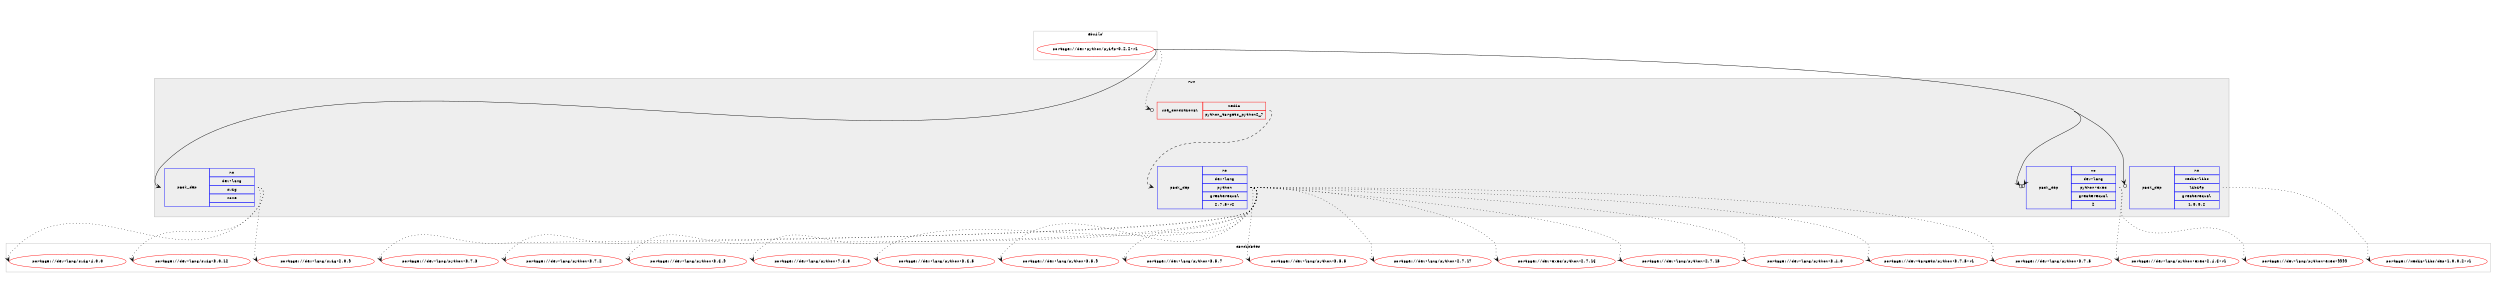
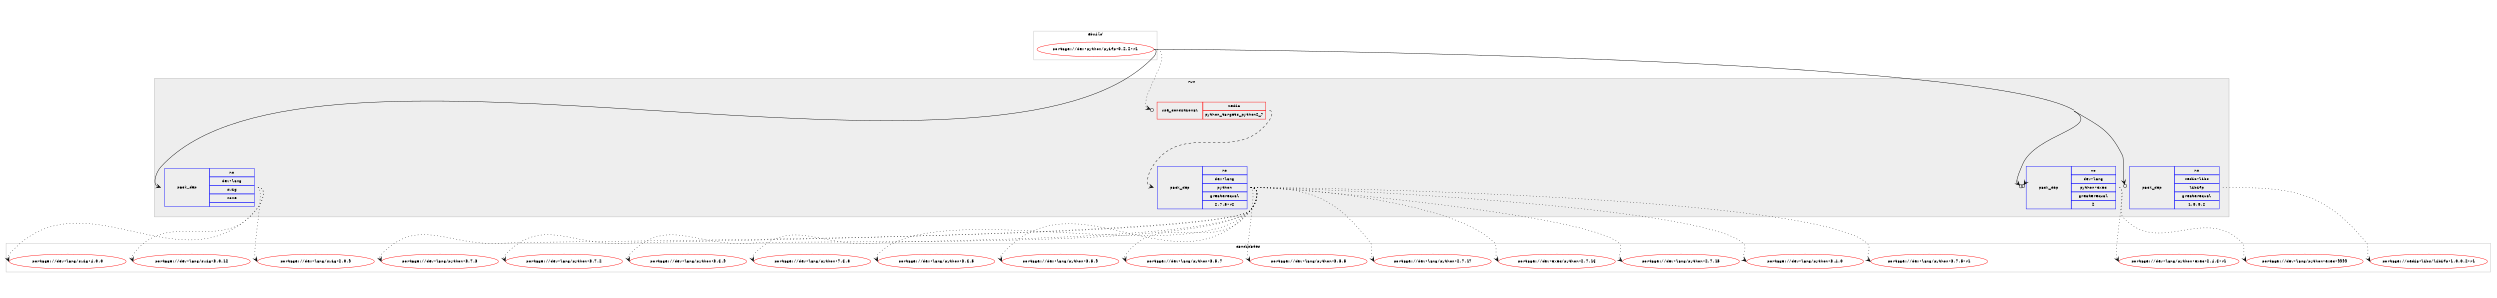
(1929, 261) -> (1929, 261)
(2053, 261) -> none
(2429, 261) -> (2429, 261)
